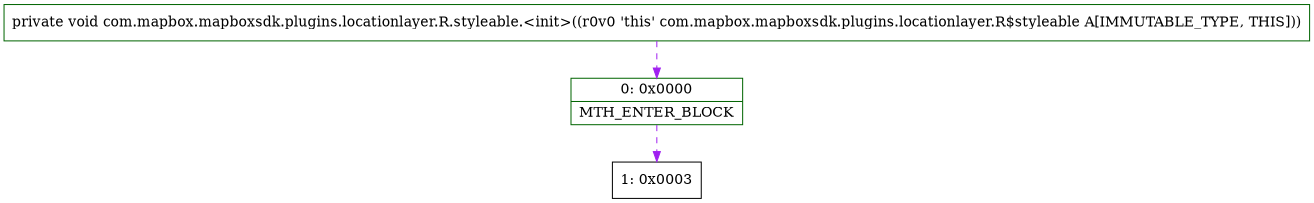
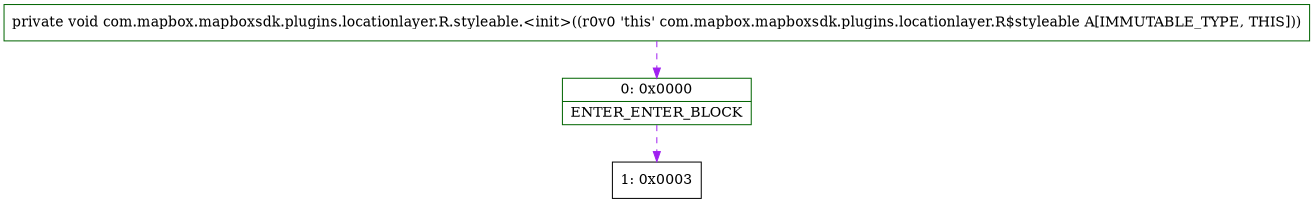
(657, 113) -> (657, 113)
